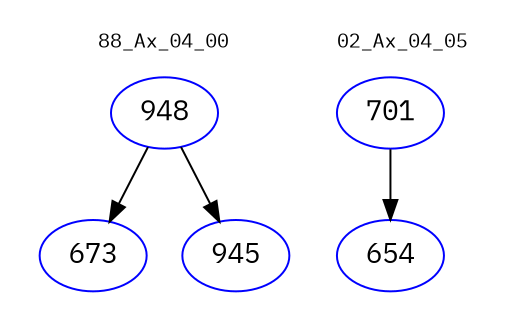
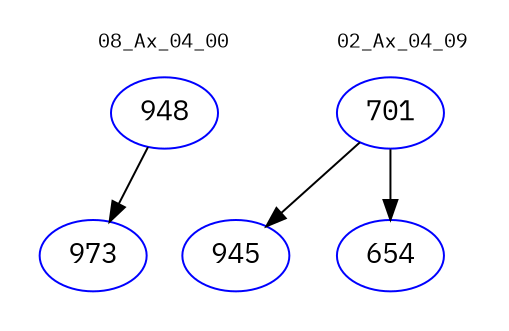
(165, 43) -> (165, 43)
(403, 43) -> (403, 43)
(196, 175) -> (334, 165)
(93, 256) -> (93, 256)
